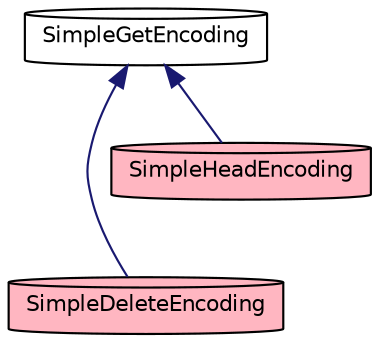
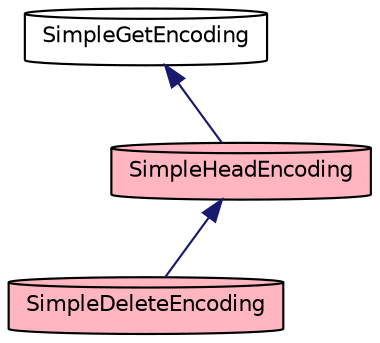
(88, 182) -> (187, 247)
